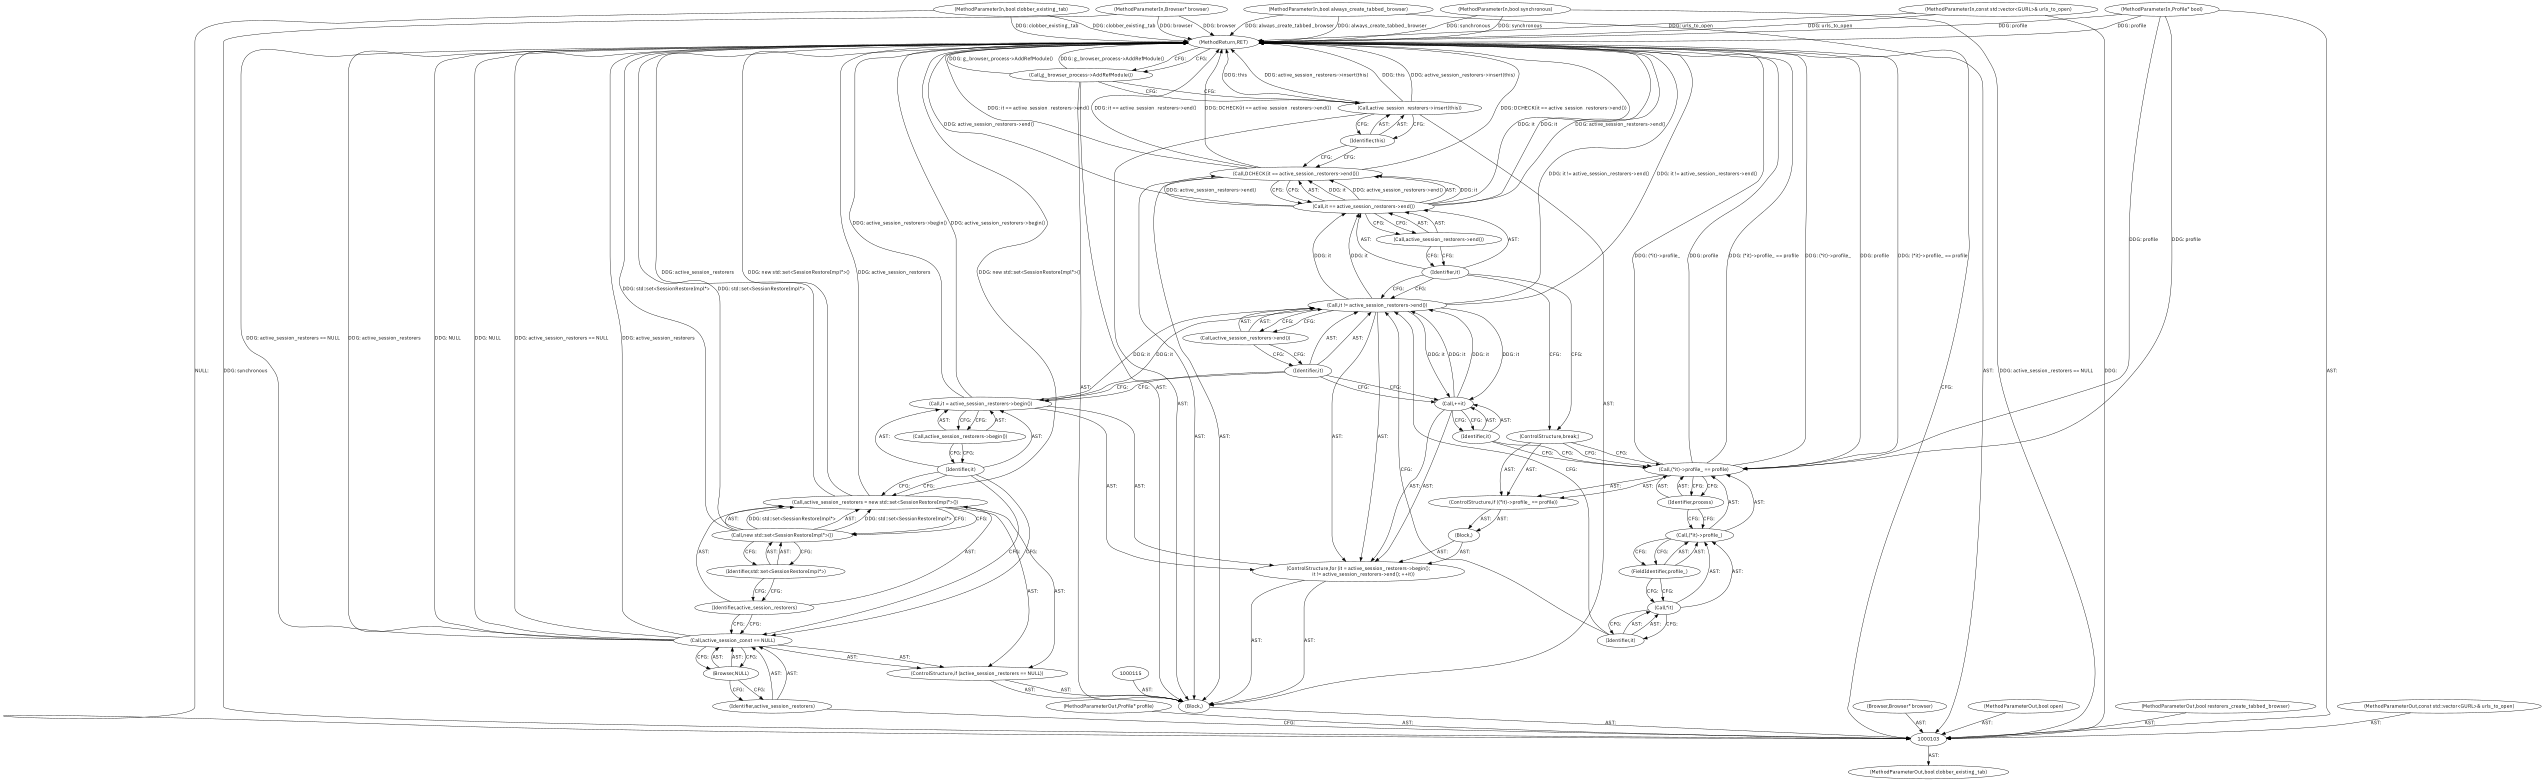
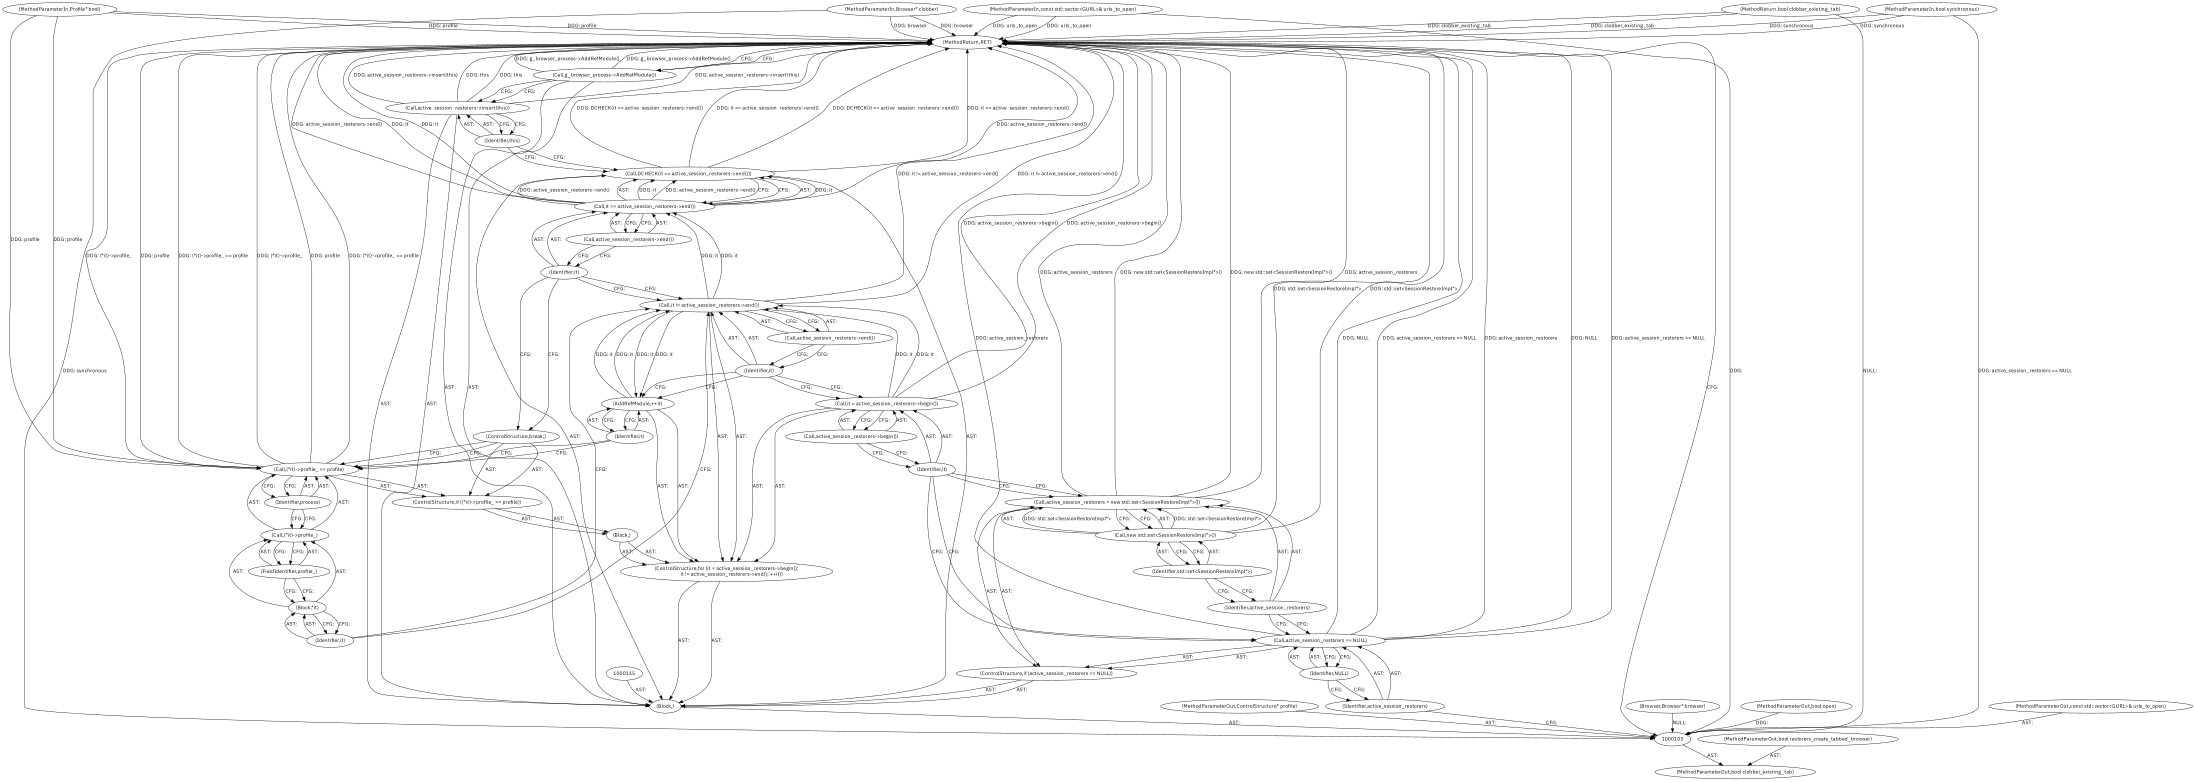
(1011, 9) -> (1790, 9)
(1162, 9) -> (892, 9)
(1338, 9) -> none
(1454, 404) -> (638, 404)
(2327, 510) -> none
(1664, 608) -> (307, 608)
(733, 641) -> (1320, 641)
(731, 673) -> (1329, 673)
(1109, 706) -> (1240, 706)
(1922, 723) -> (1680, 723)
(1988, 723) -> (1763, 723)
(2098, 727) -> (1768, 755)
